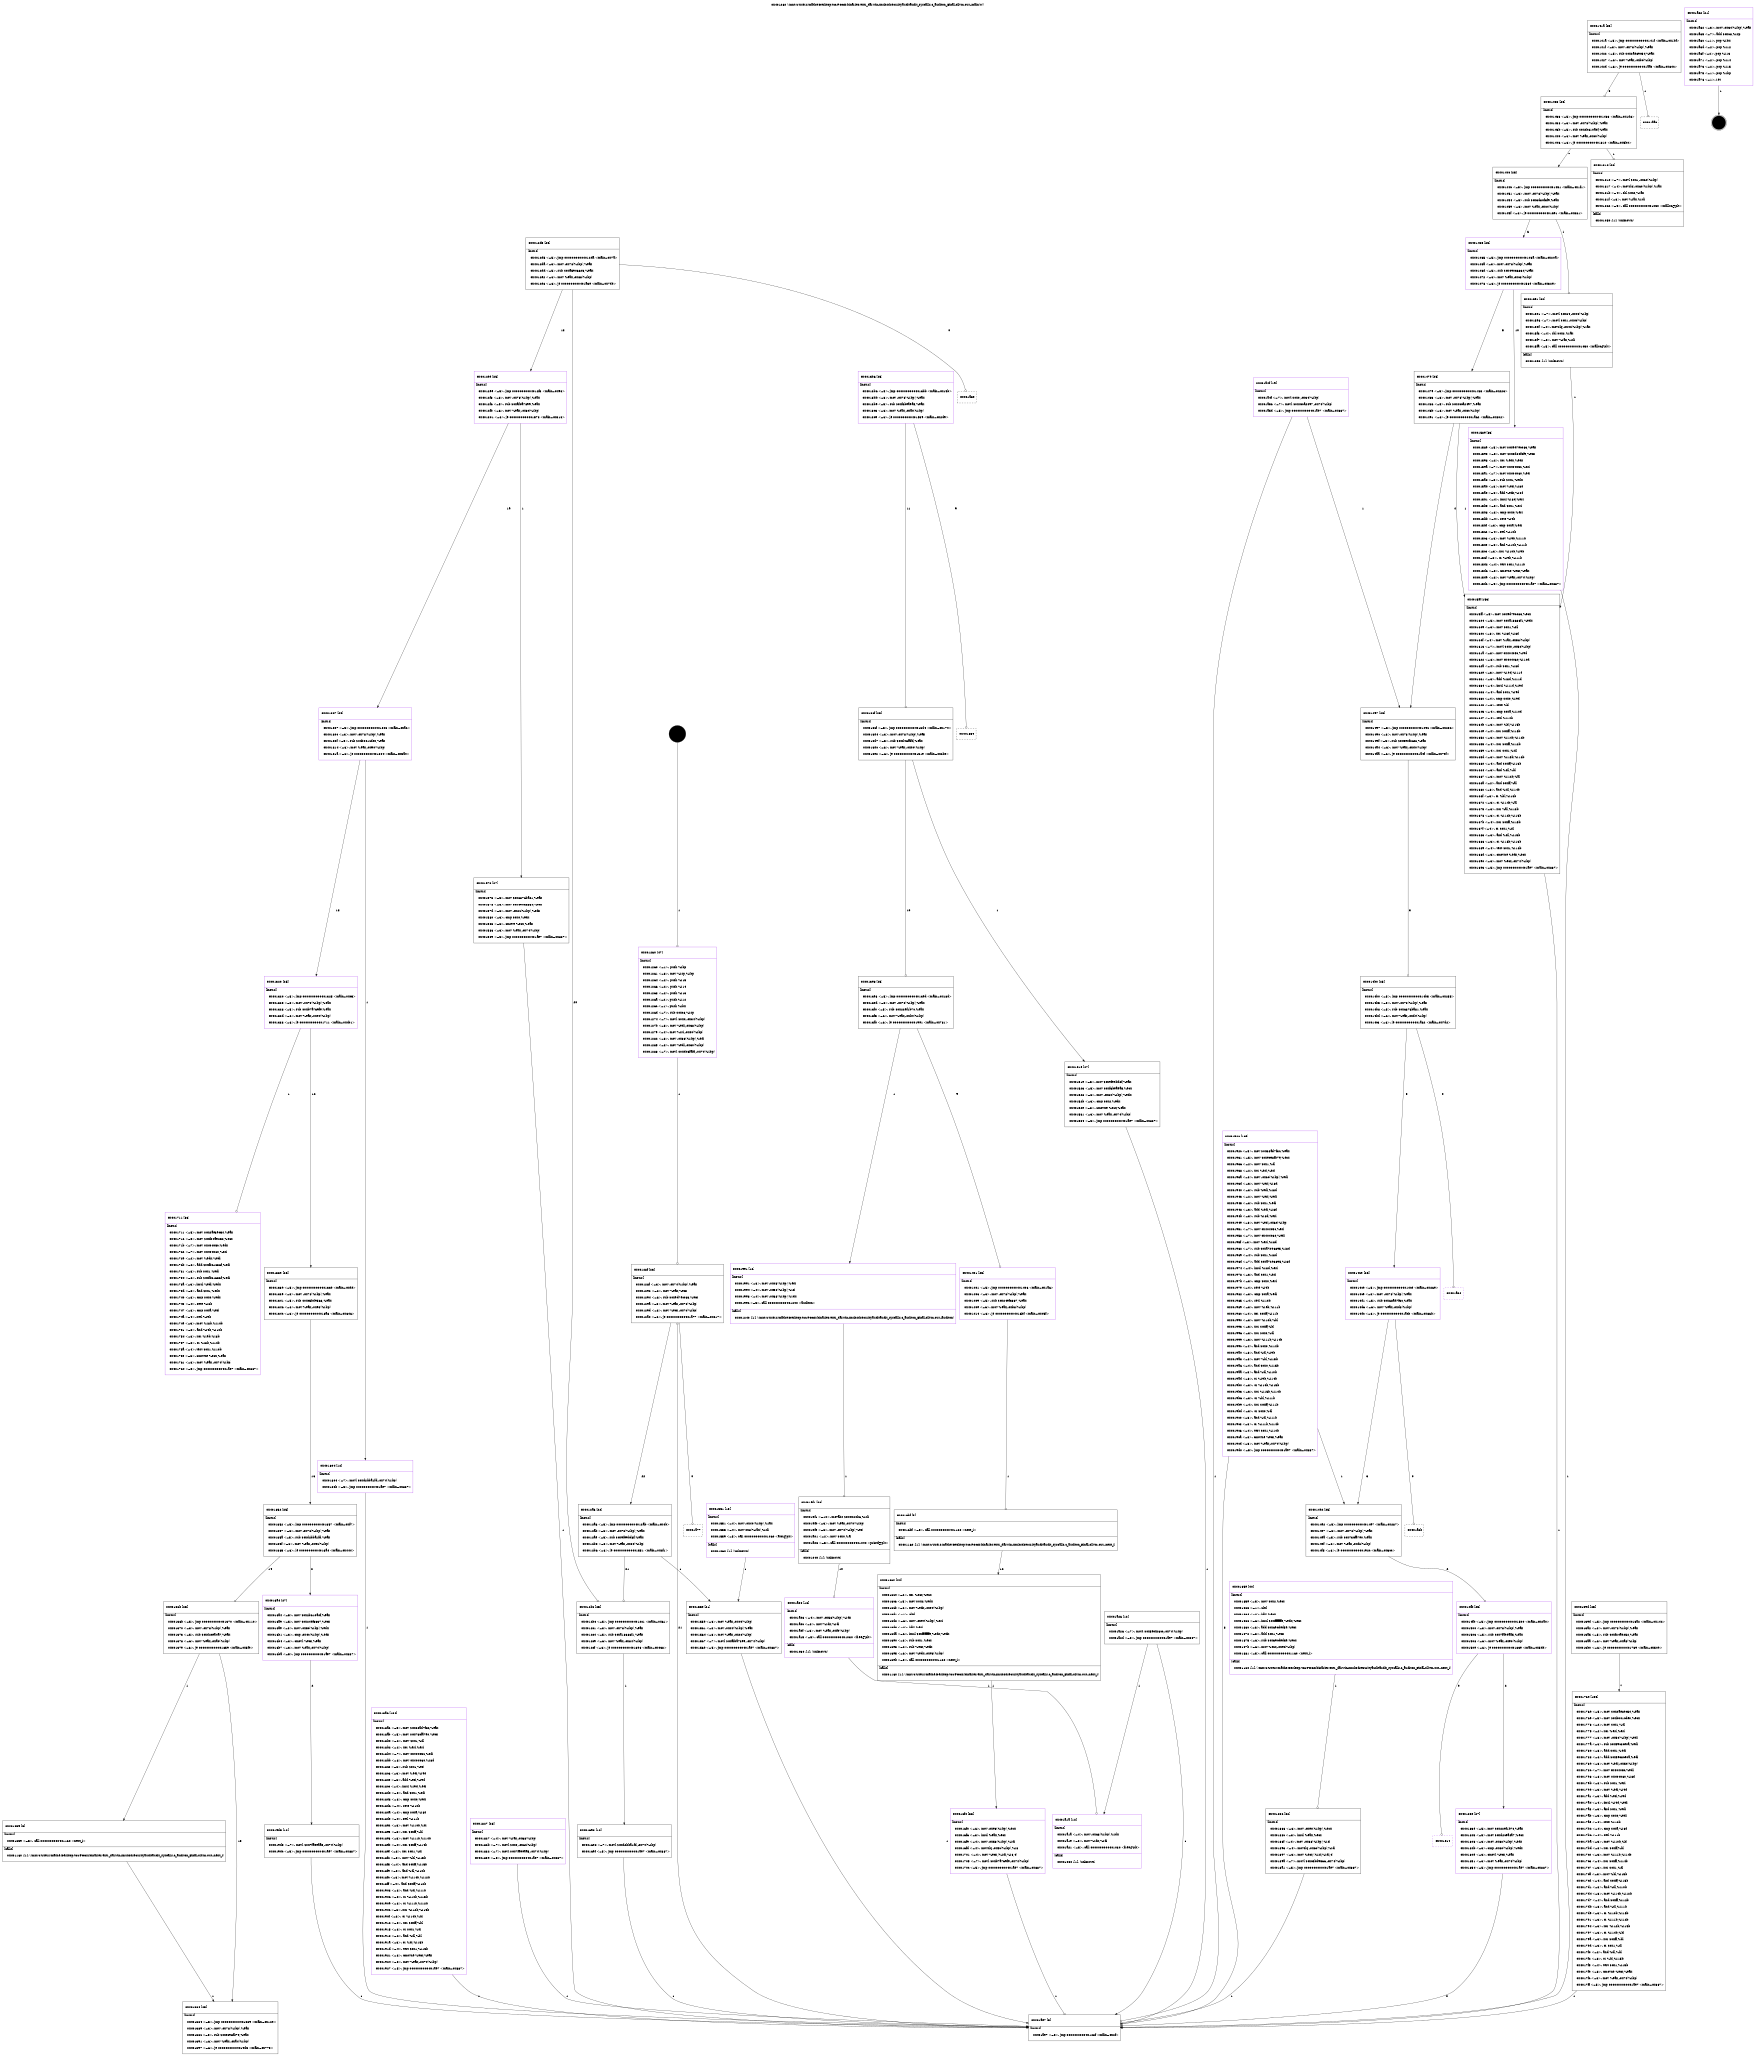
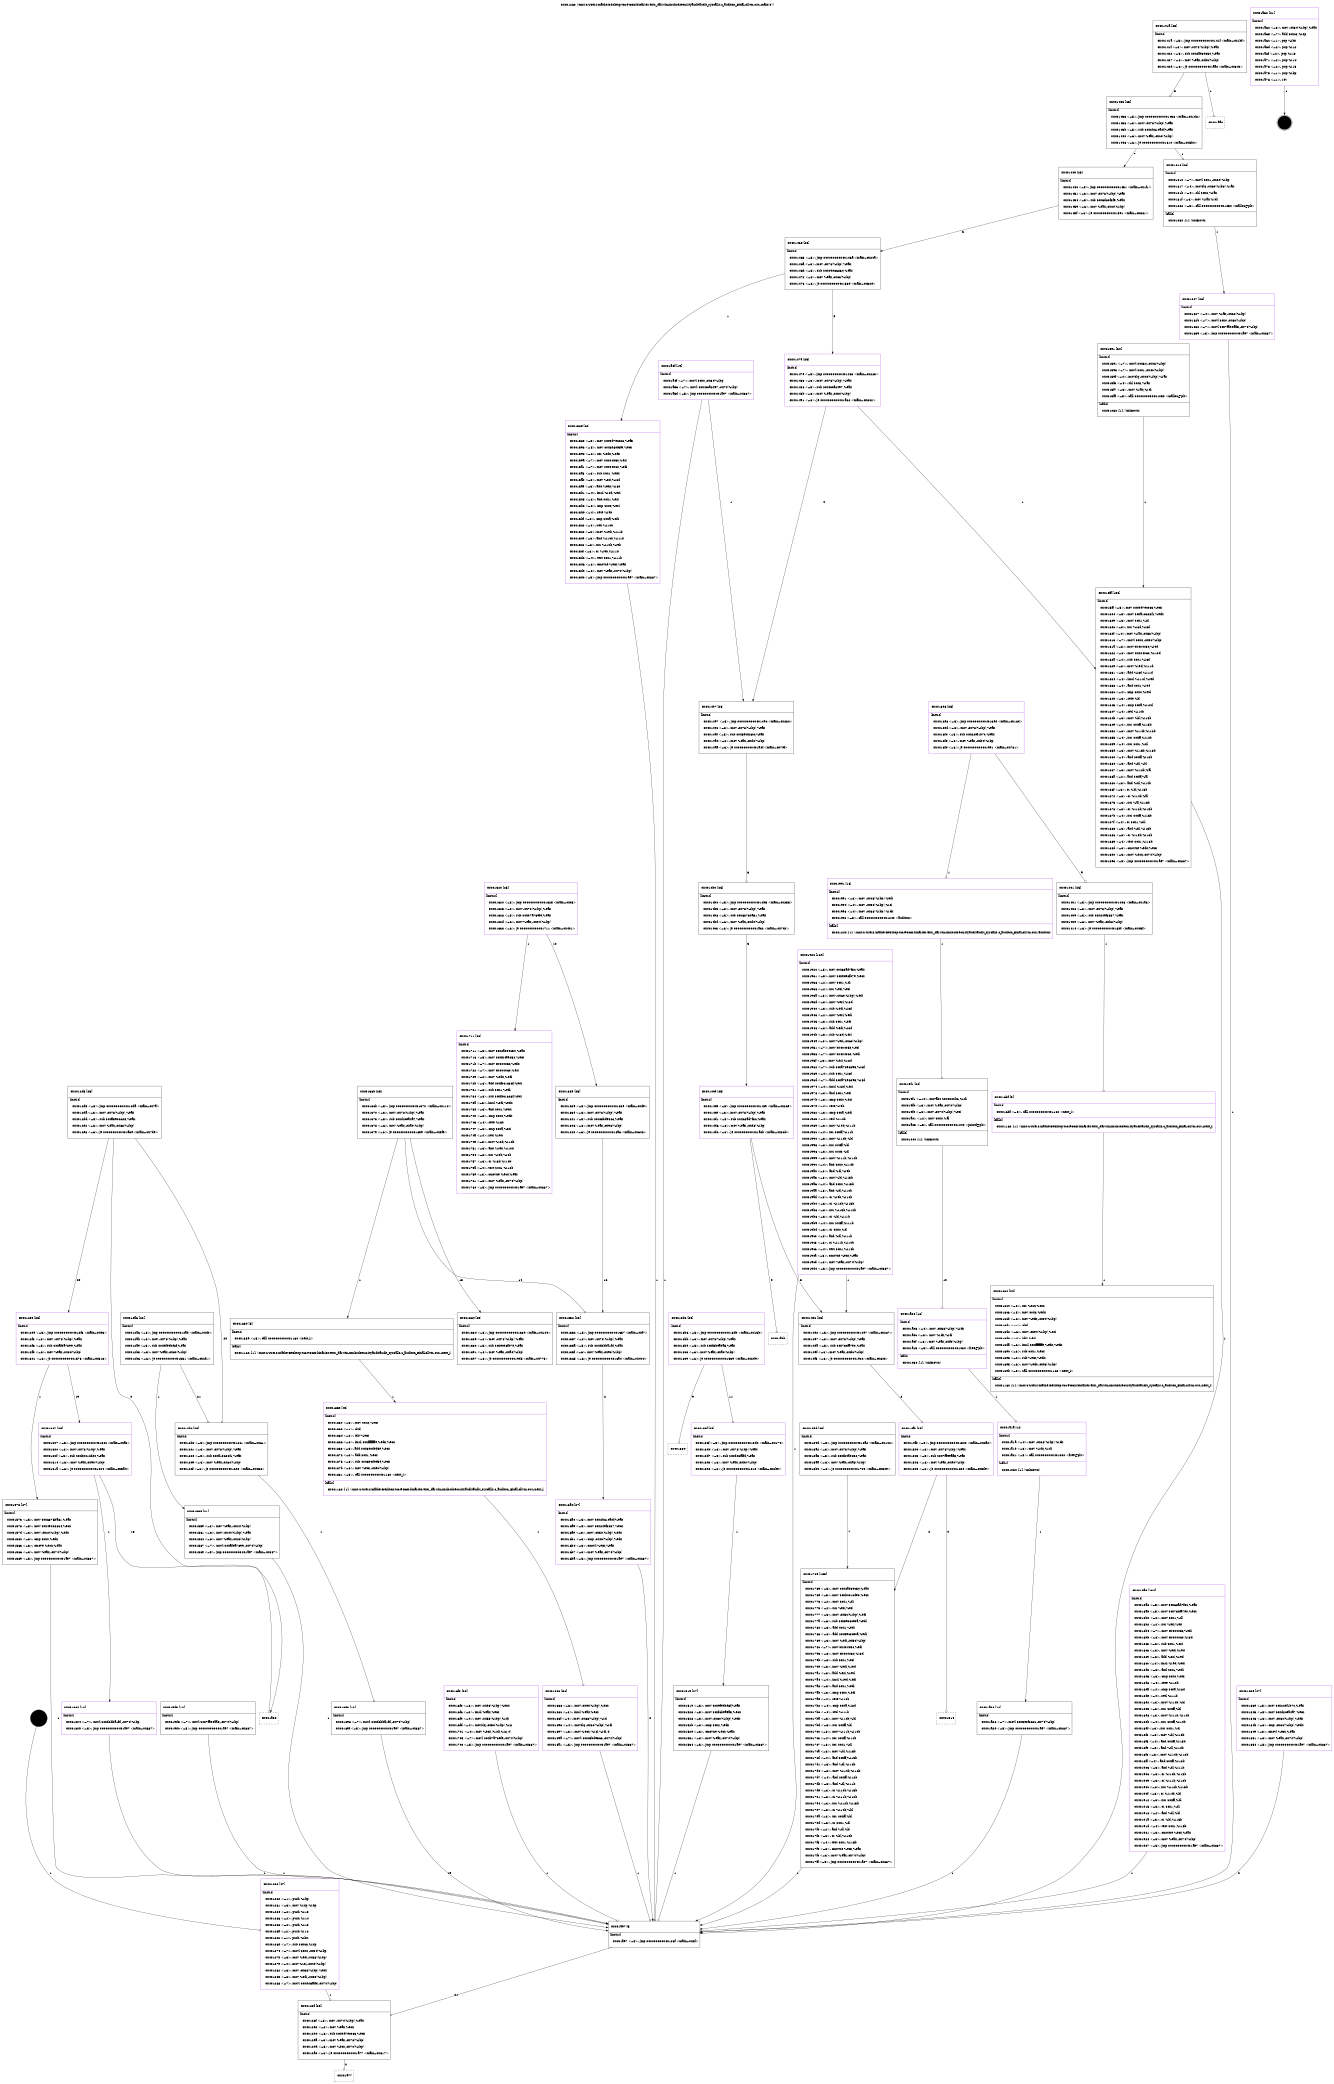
(1566, 255) -> none
none -> (1219, 259)
(1513, 264) -> (833, 264)
(562, 330) -> (78, 1280)
(1517, 330) -> (728, 317)
(1462, 397) -> (833, 380)
(906, 734) -> (738, 1449)
(338, 867) -> (182, 1567)
(906, 867) -> none
(906, 1002) -> (976, 727)
(266, 1119) -> (521, 982)
(875, 1145) -> (959, 815)
(1008, 1294) -> (1104, 908)
(1454, 1294) -> none
(651, 1413) -> none
(751, 1530) -> none
(1006, 1530) -> (1104, 1112)
(1001, 1569) -> (1104, 1280)
(257, 1578) -> (452, 1271)
(1224, 1628) -> (794, 1449)
(1126, 1728) -> (1033, 1588)
(1504, 1730) -> (916, 1532)
(624, 1738) -> (329, 1580)
(311, 1741) -> (648, 1741)
(994, 1744) -> none
(1313, 1841) -> (590, 1718)
(1442, 1841) -> (946, 1718)
(170, 1931) -> (376, 1380)
(673, 1996) -> (449, 1873)
